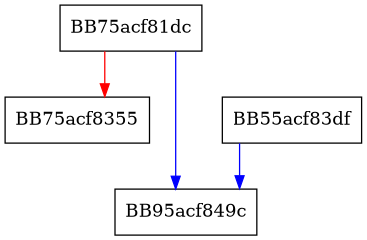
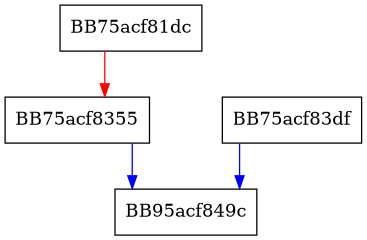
(176, 114) -> (132, 160)
(292, 120) -> (292, 120)
